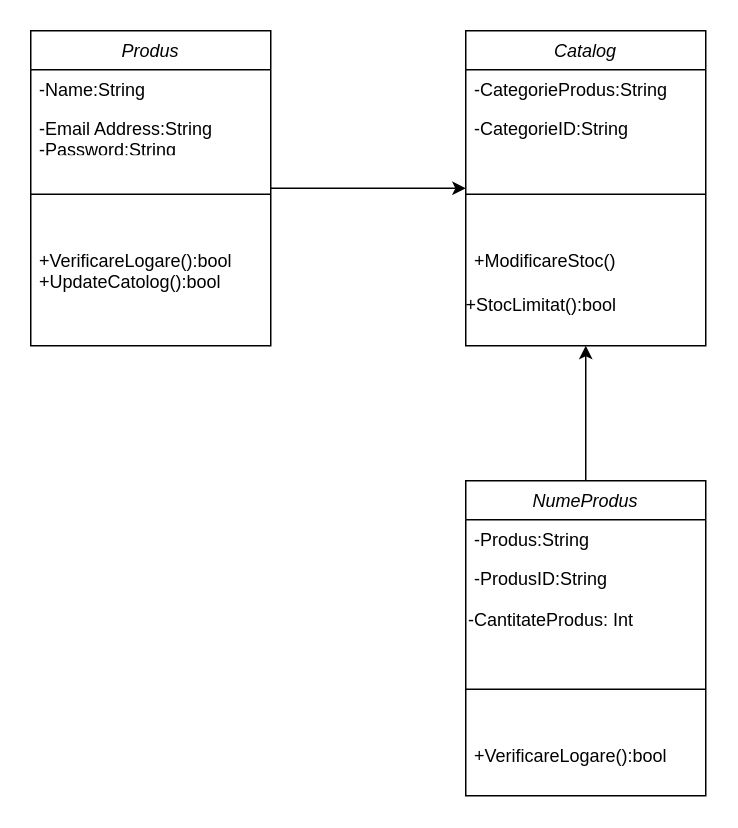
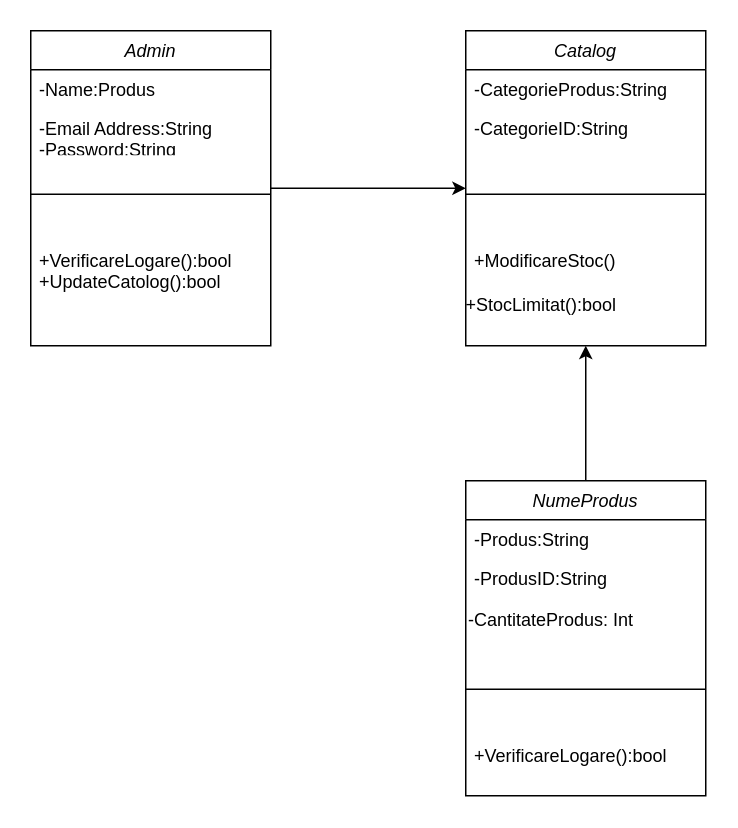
(150, 51) -> (150, 51)
(95, 90) -> (97, 90)
